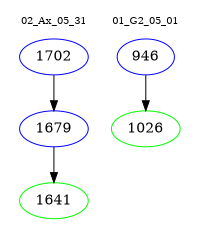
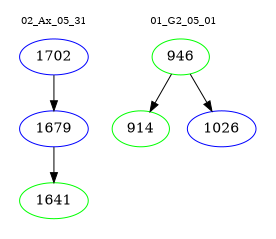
(146, 57) -> (181, 57)
none -> (141, 129)
(146, 129) -> (222, 129)
